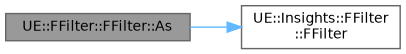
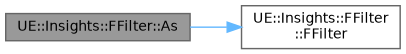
(98, 27) -> (98, 27)
